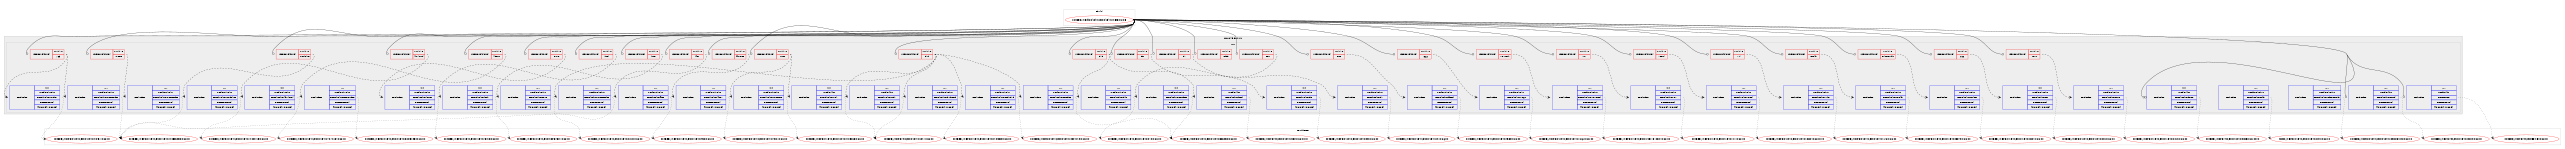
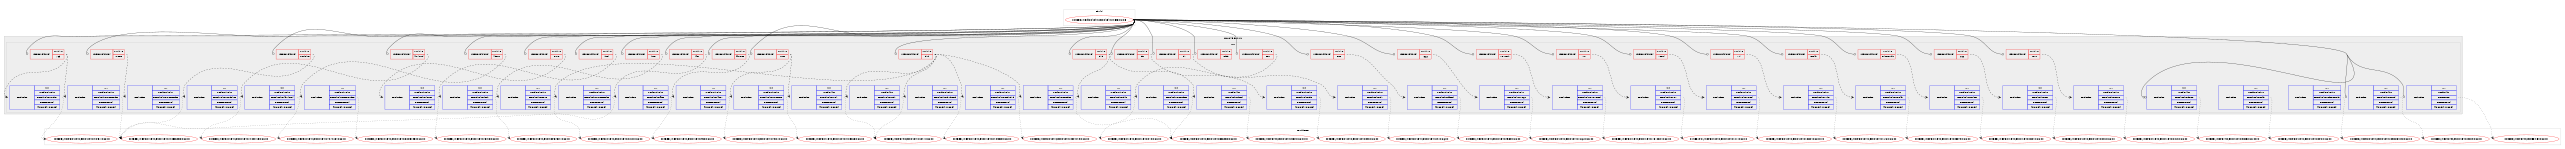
(1642, 139) -> (1642, 139)
(1719, 139) -> (1719, 139)
(2305, 139) -> (2305, 139)
